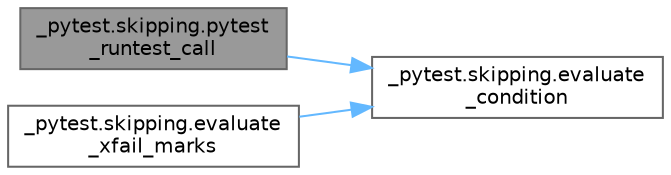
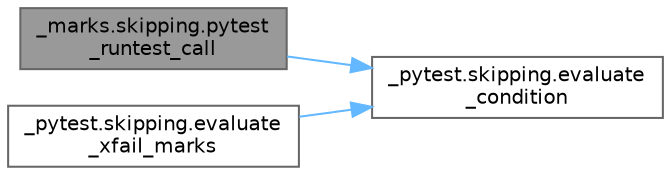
(154, 39) -> (154, 39)
